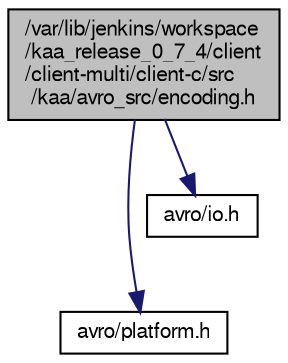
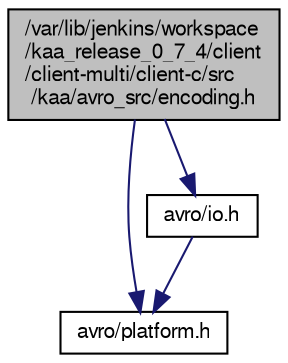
none -> (178, 265)
